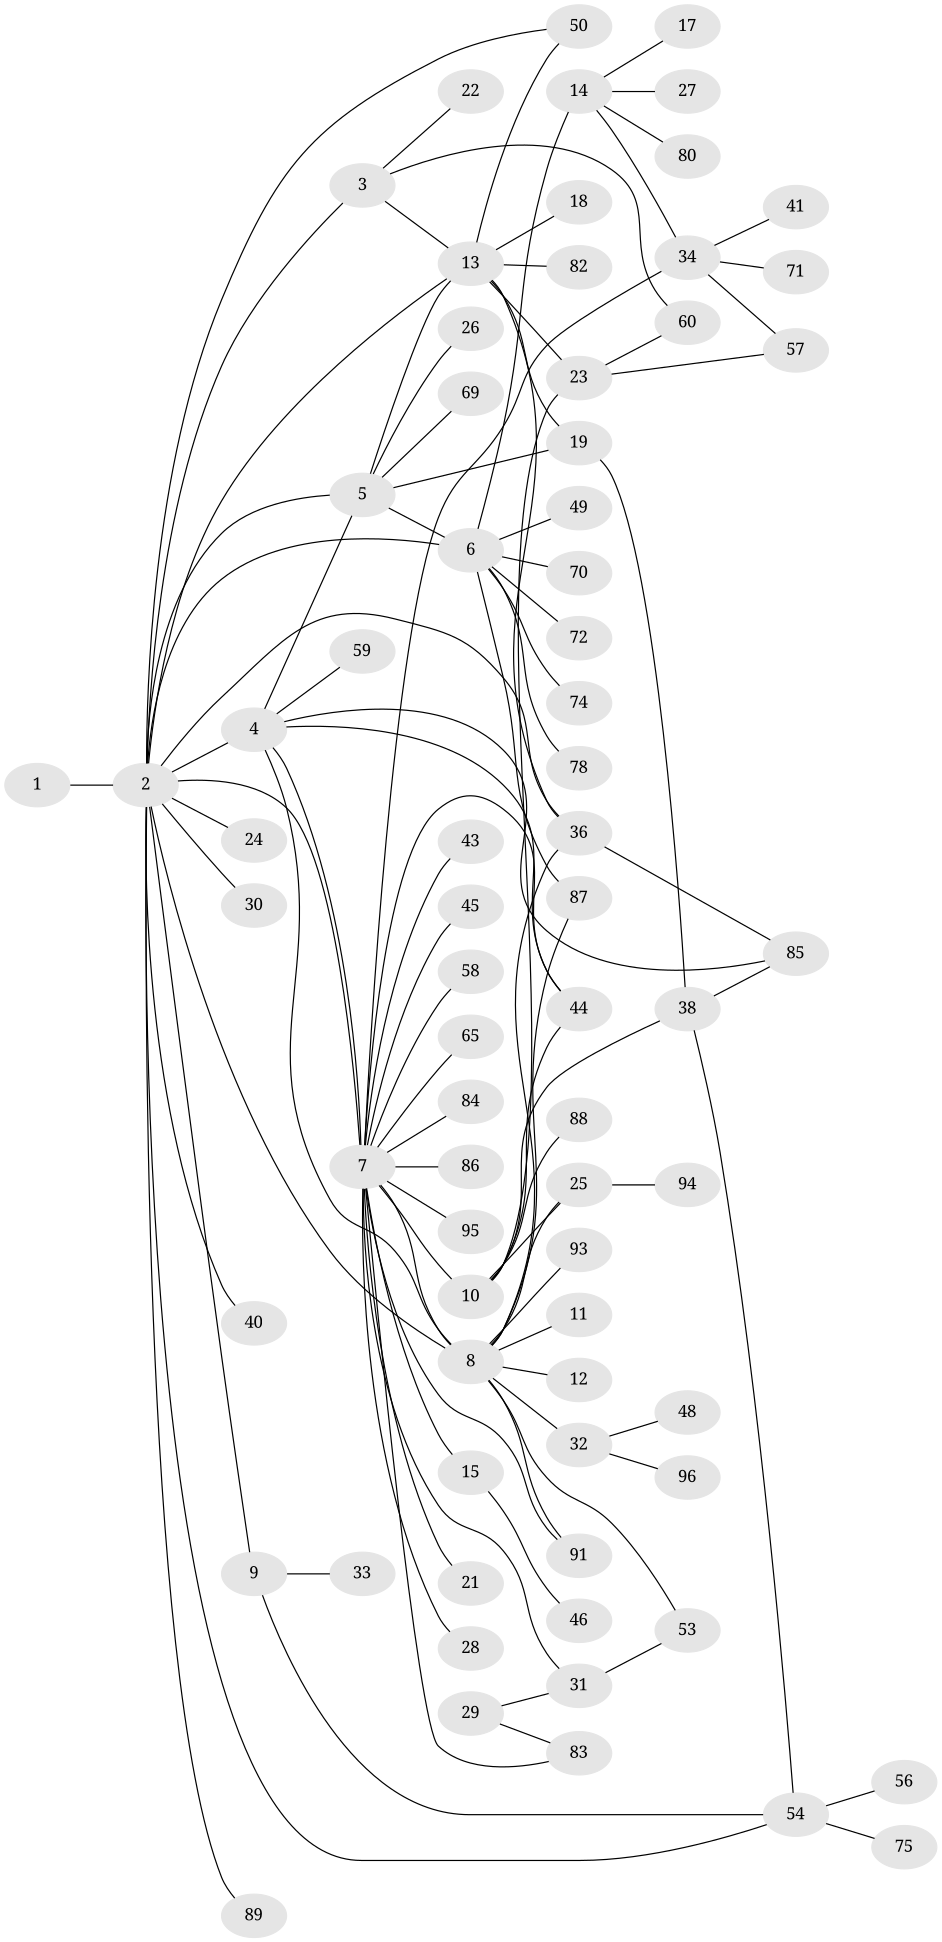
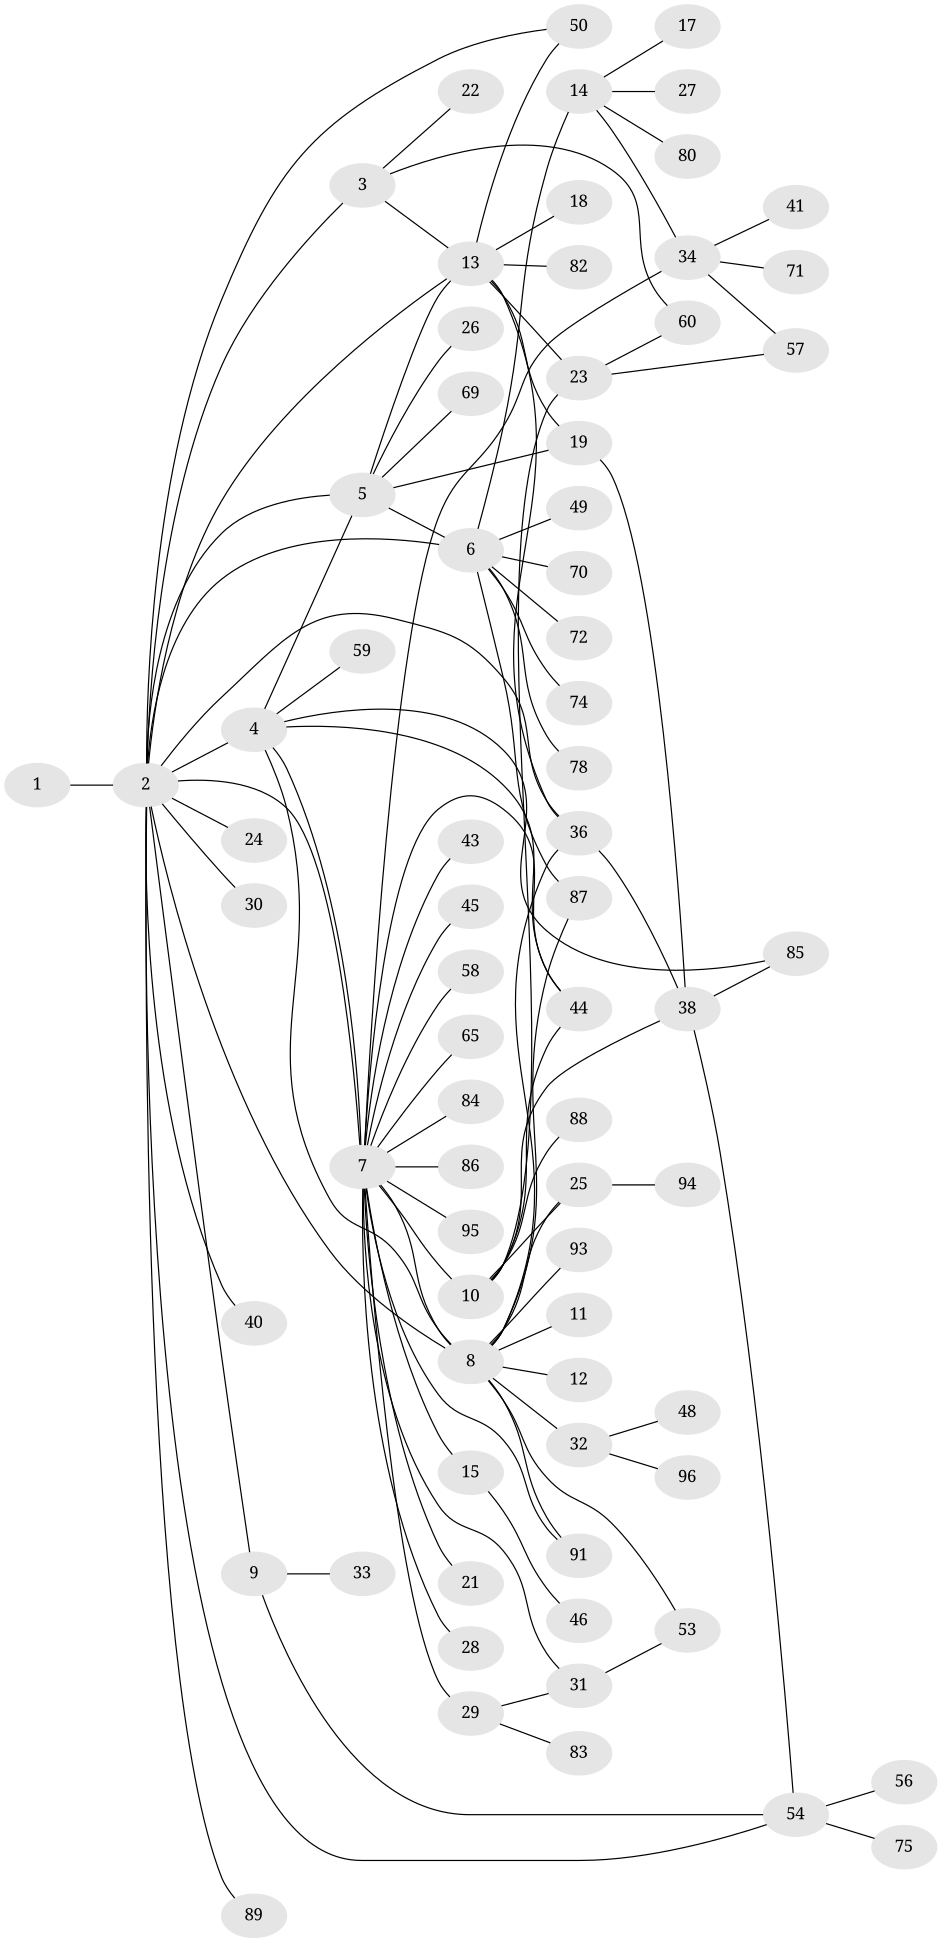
(687, 893) -> (643, 917)
(405, 1560) -> (385, 1408)
